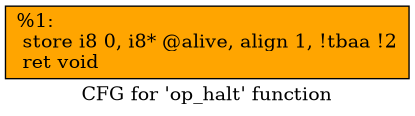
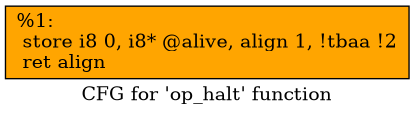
(58, 62) -> (62, 62)
